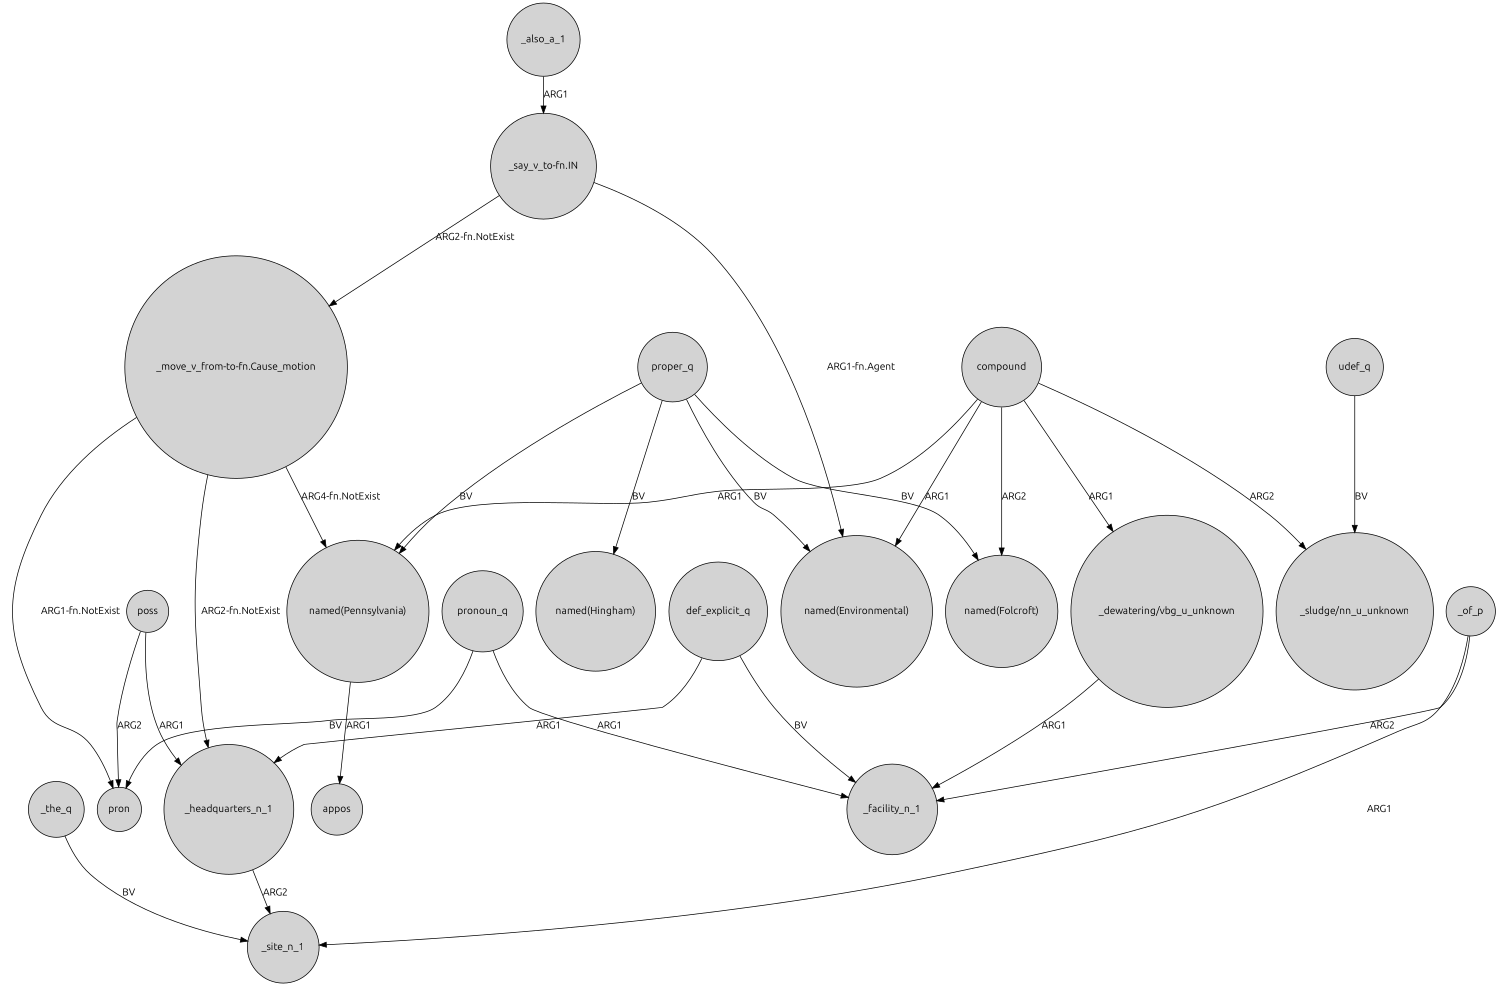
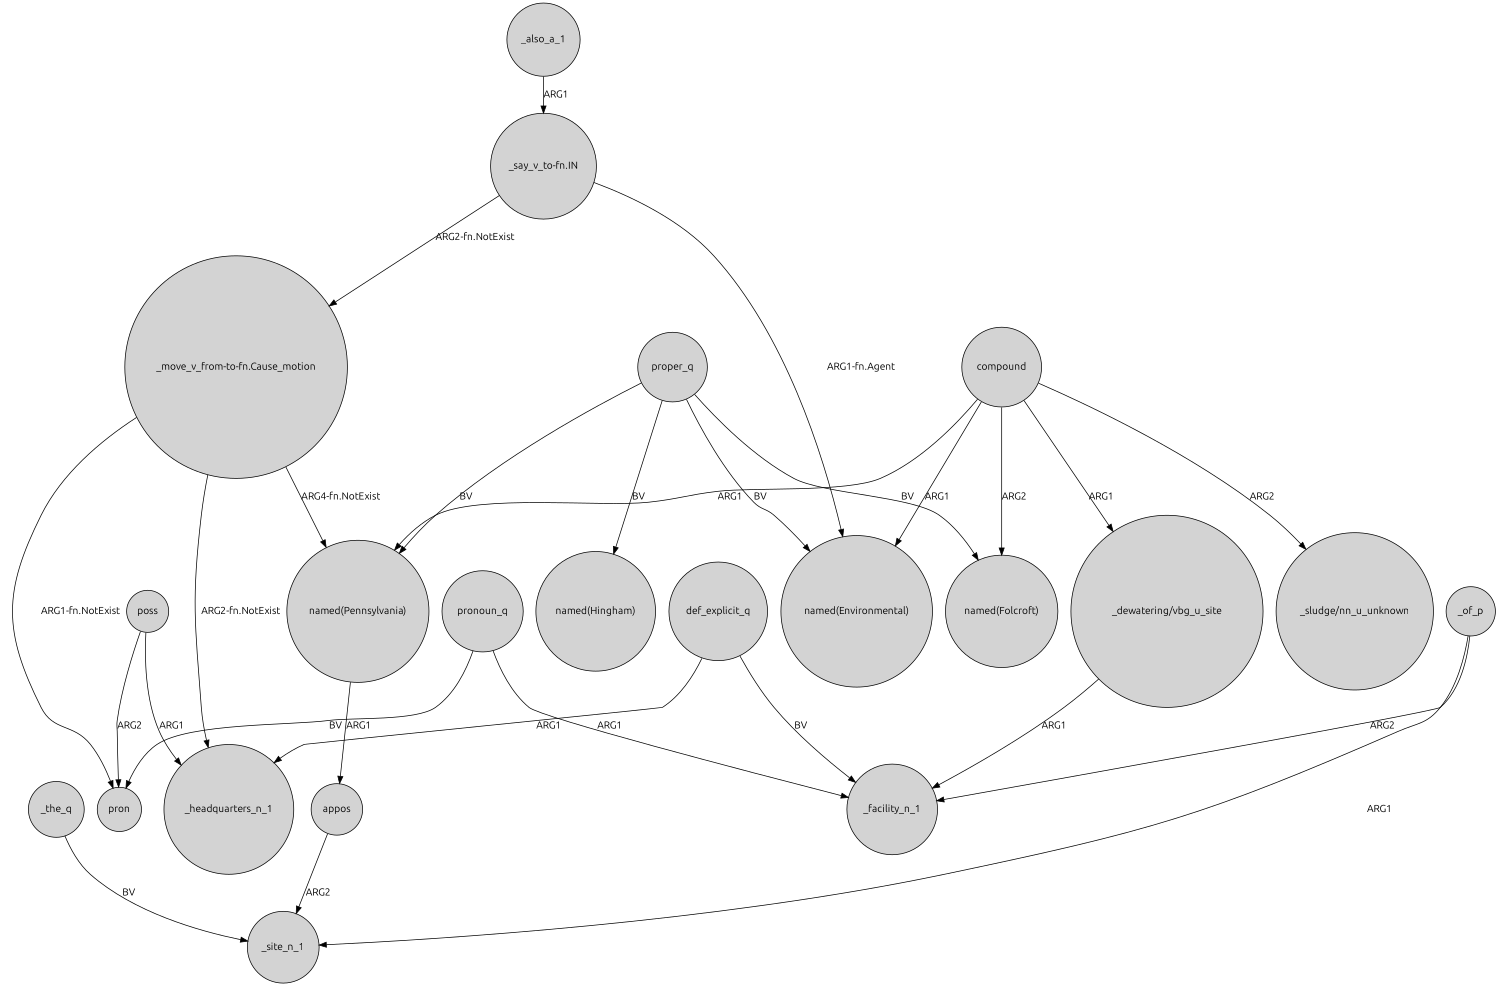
(1355, 367) -> none
(1167, 611) -> (1167, 611)
(260, 888) -> (313, 870)
